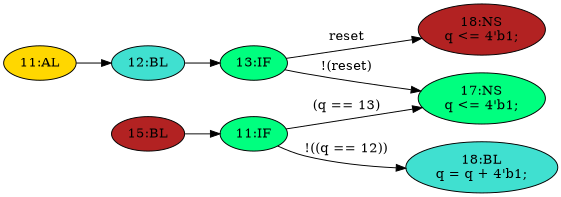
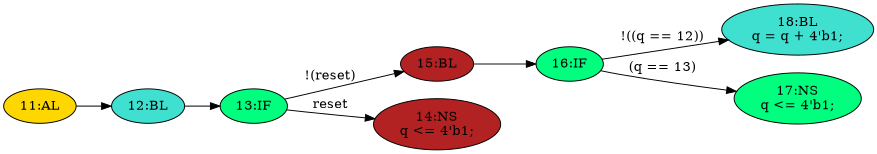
(482, 30) -> (437, 124)
(348, 81) -> (340, 86)
(254, 134) -> (570, 64)
